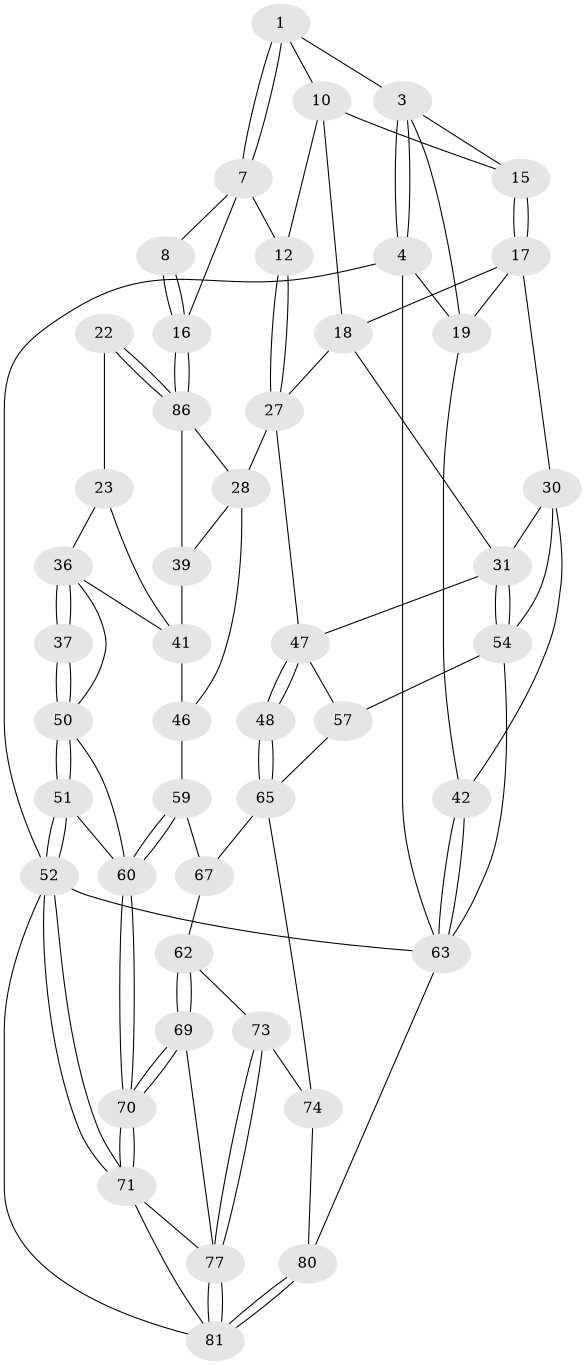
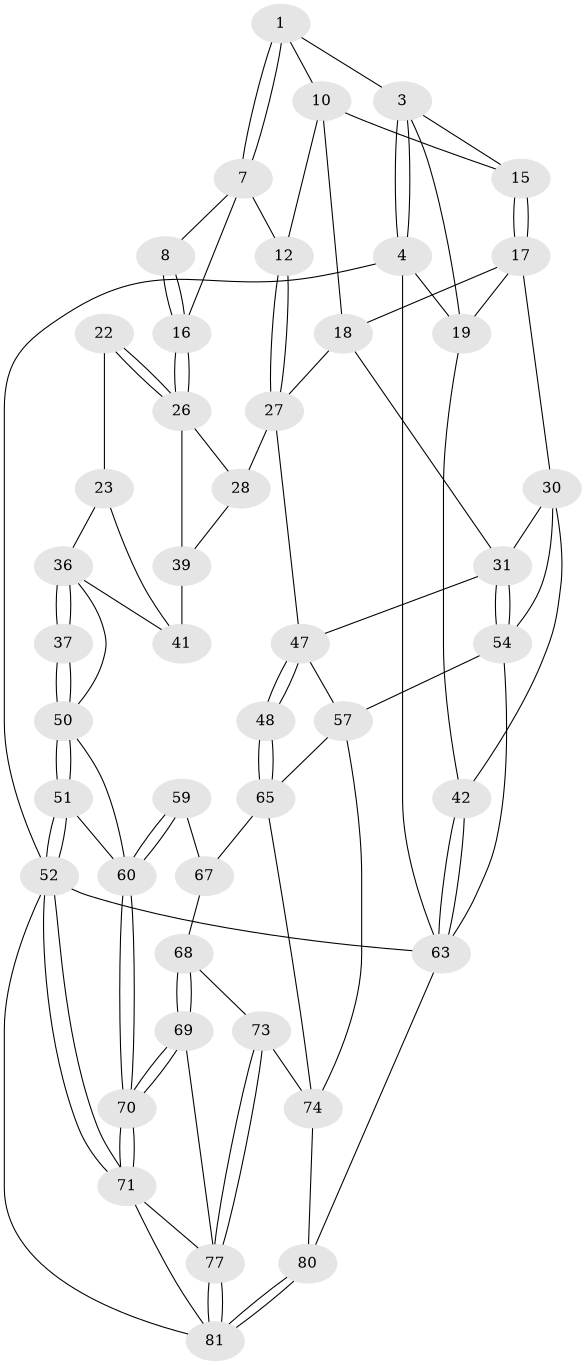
(182, 411) -> (182, 411)
(182, 721) -> none
none -> (362, 918)
(184, 954) -> (184, 954)
